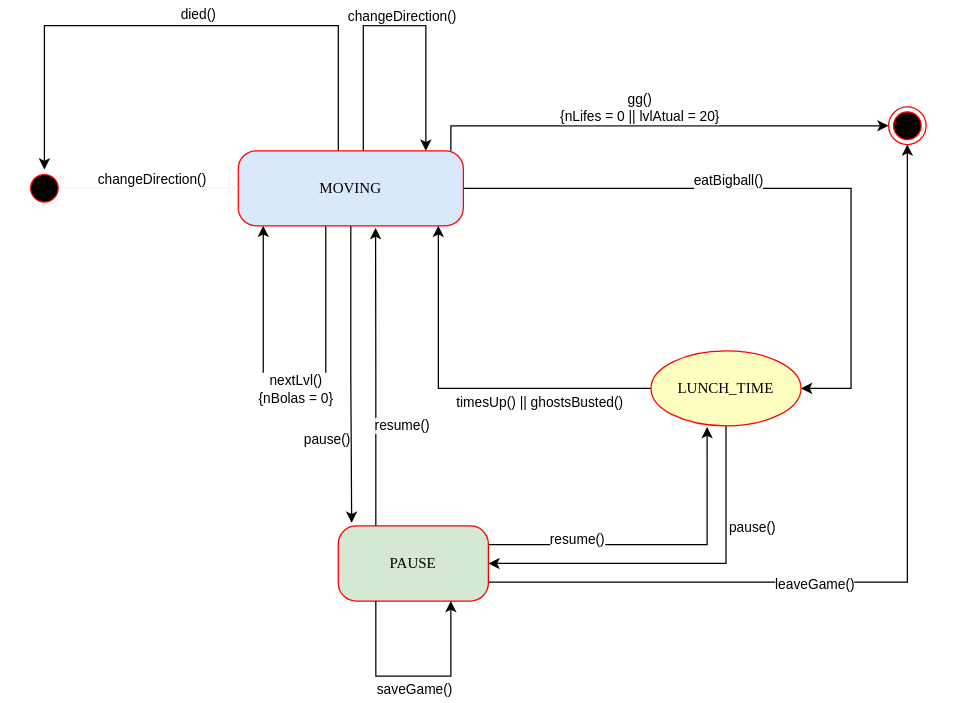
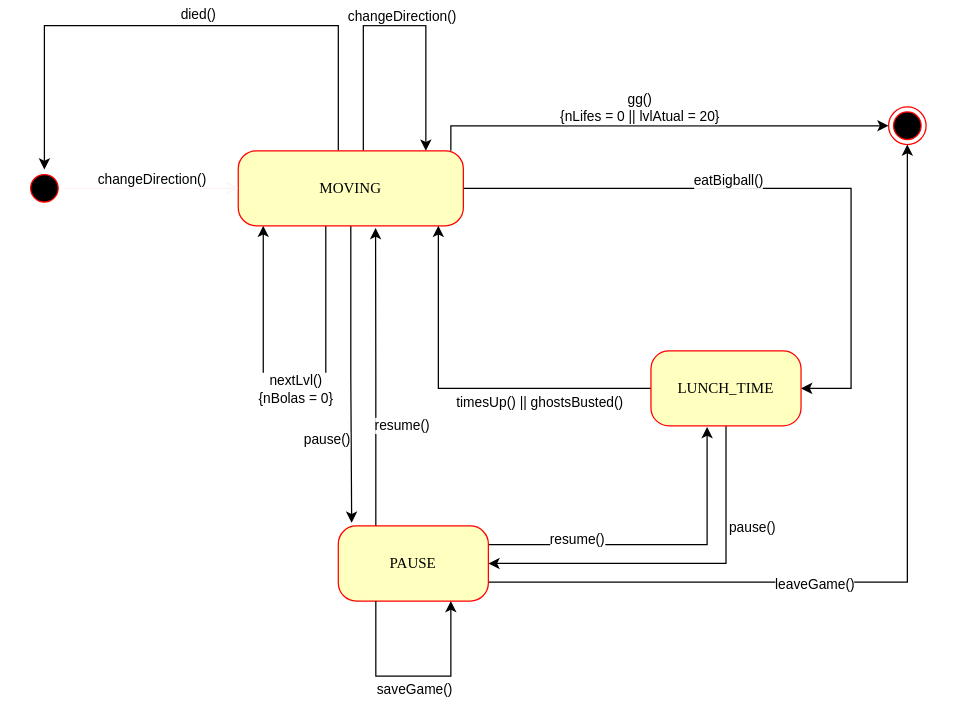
(351, 188) -> (351, 188)
(726, 388) -> (726, 388)
(413, 563) -> (413, 563)
